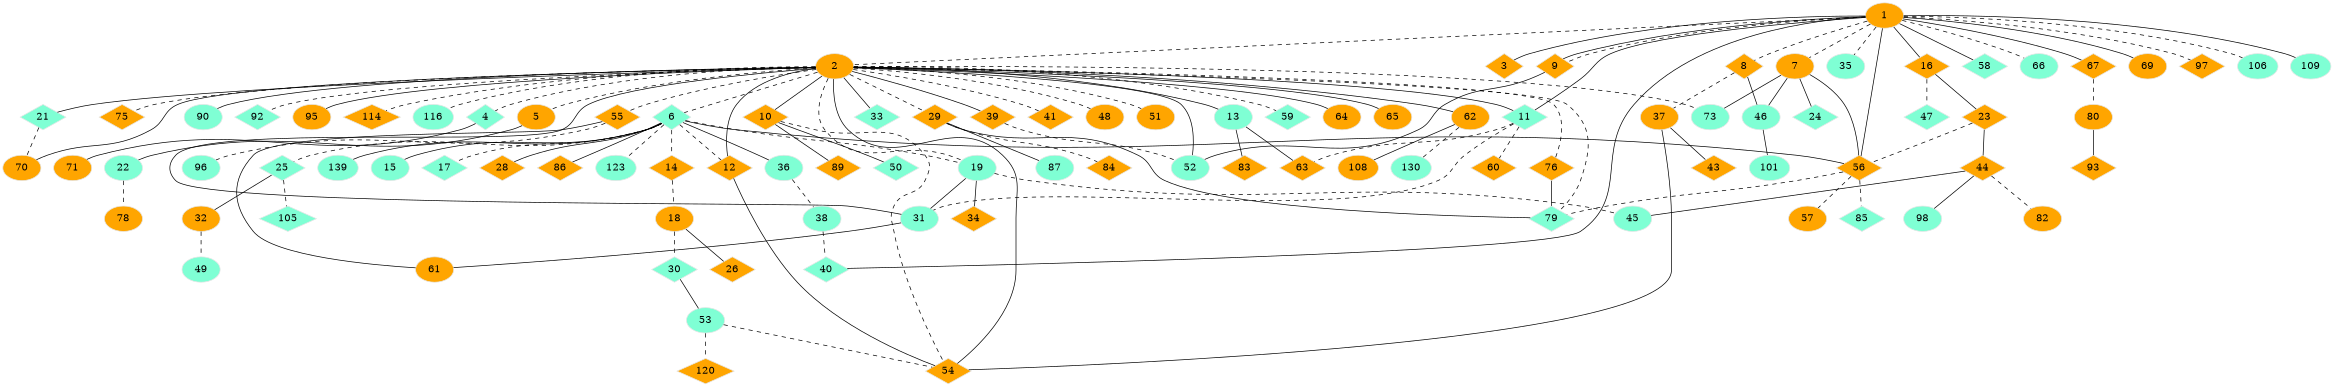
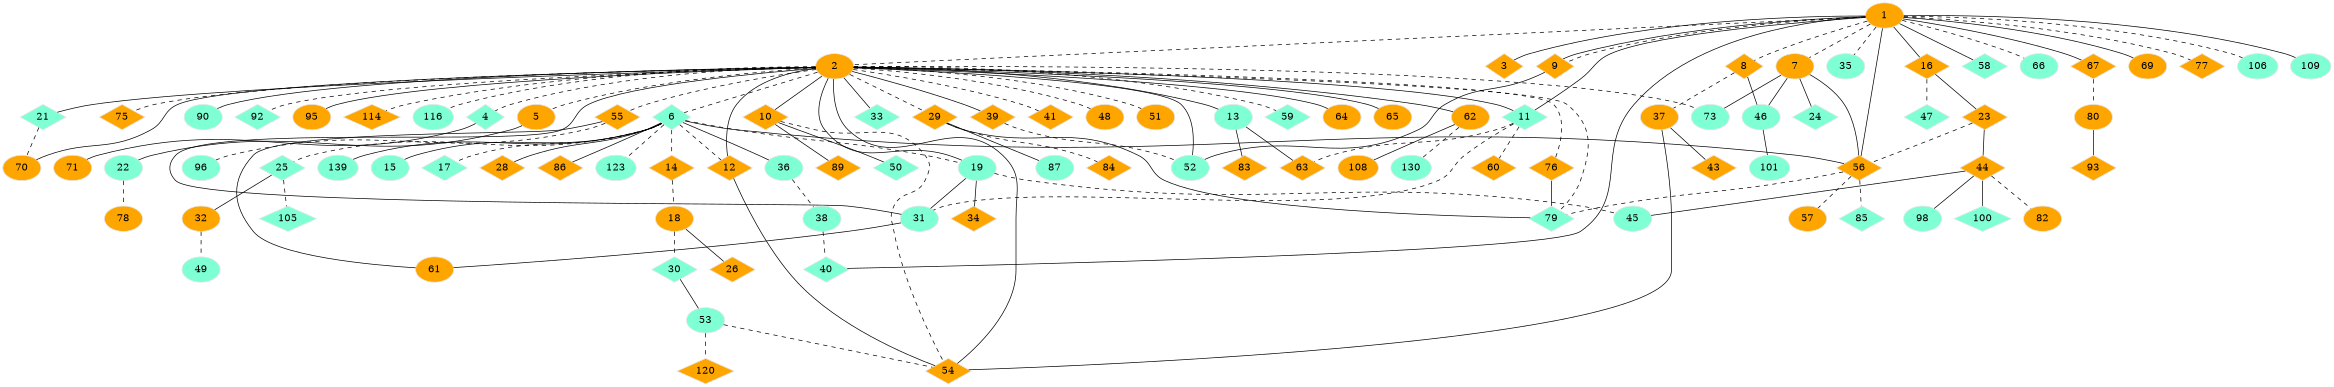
(2202, 66) -> (2202, 66)
(873, 153) -> (873, 153)
none -> (1983, 219)
